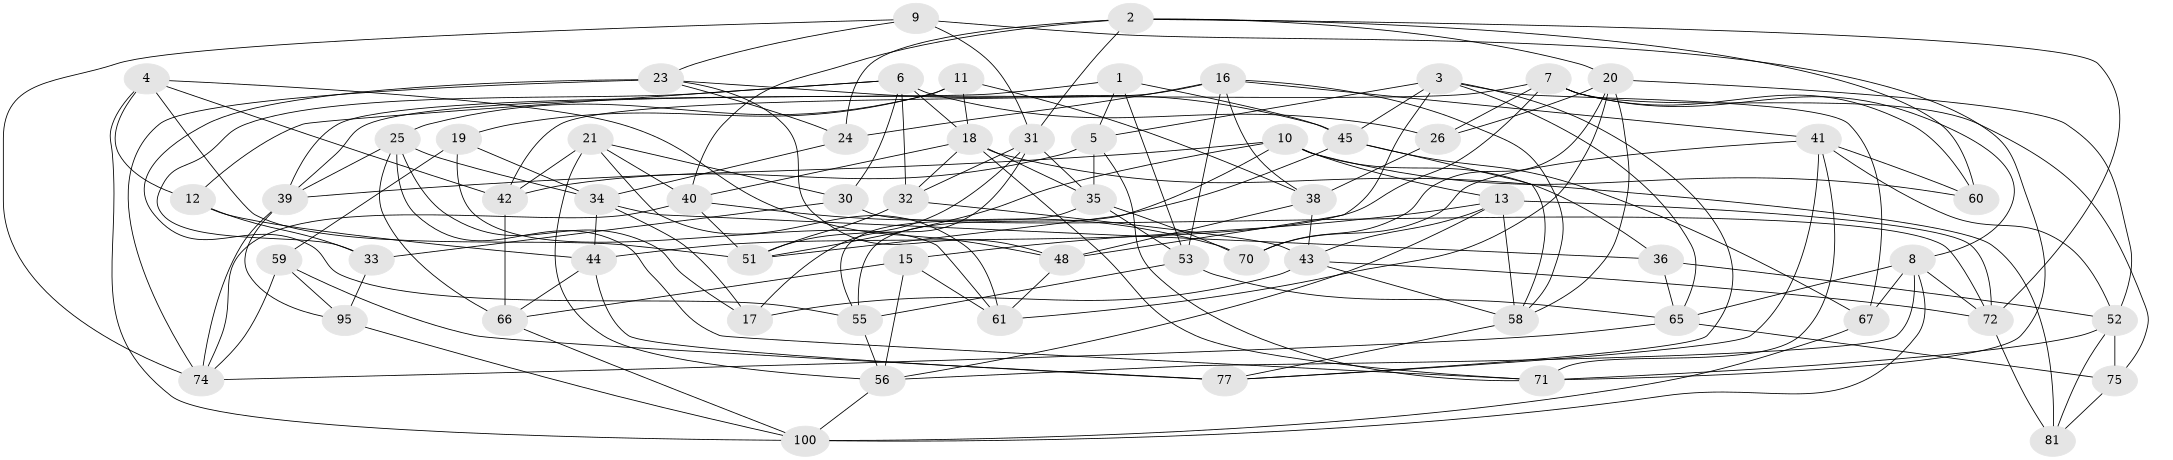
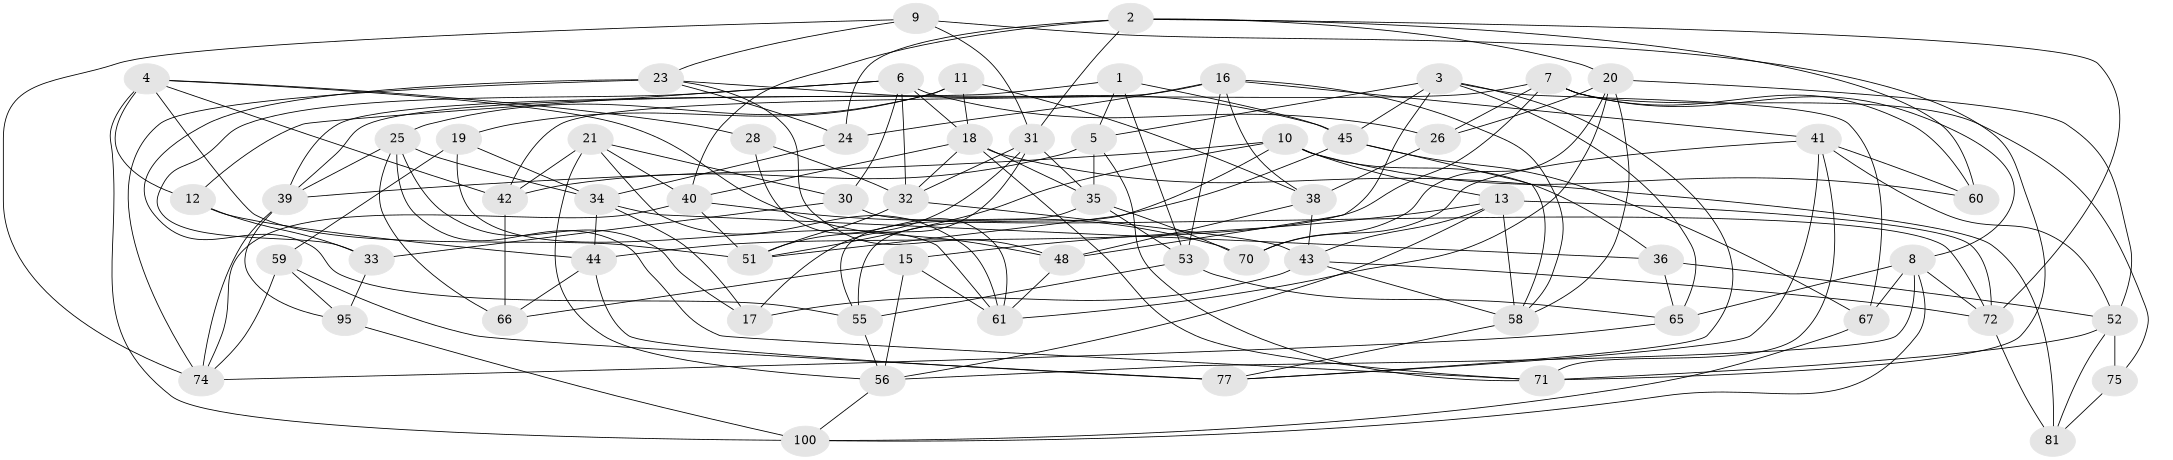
none -> (753, 139)
(1886, 349) -> none
(654, 381) -> none
